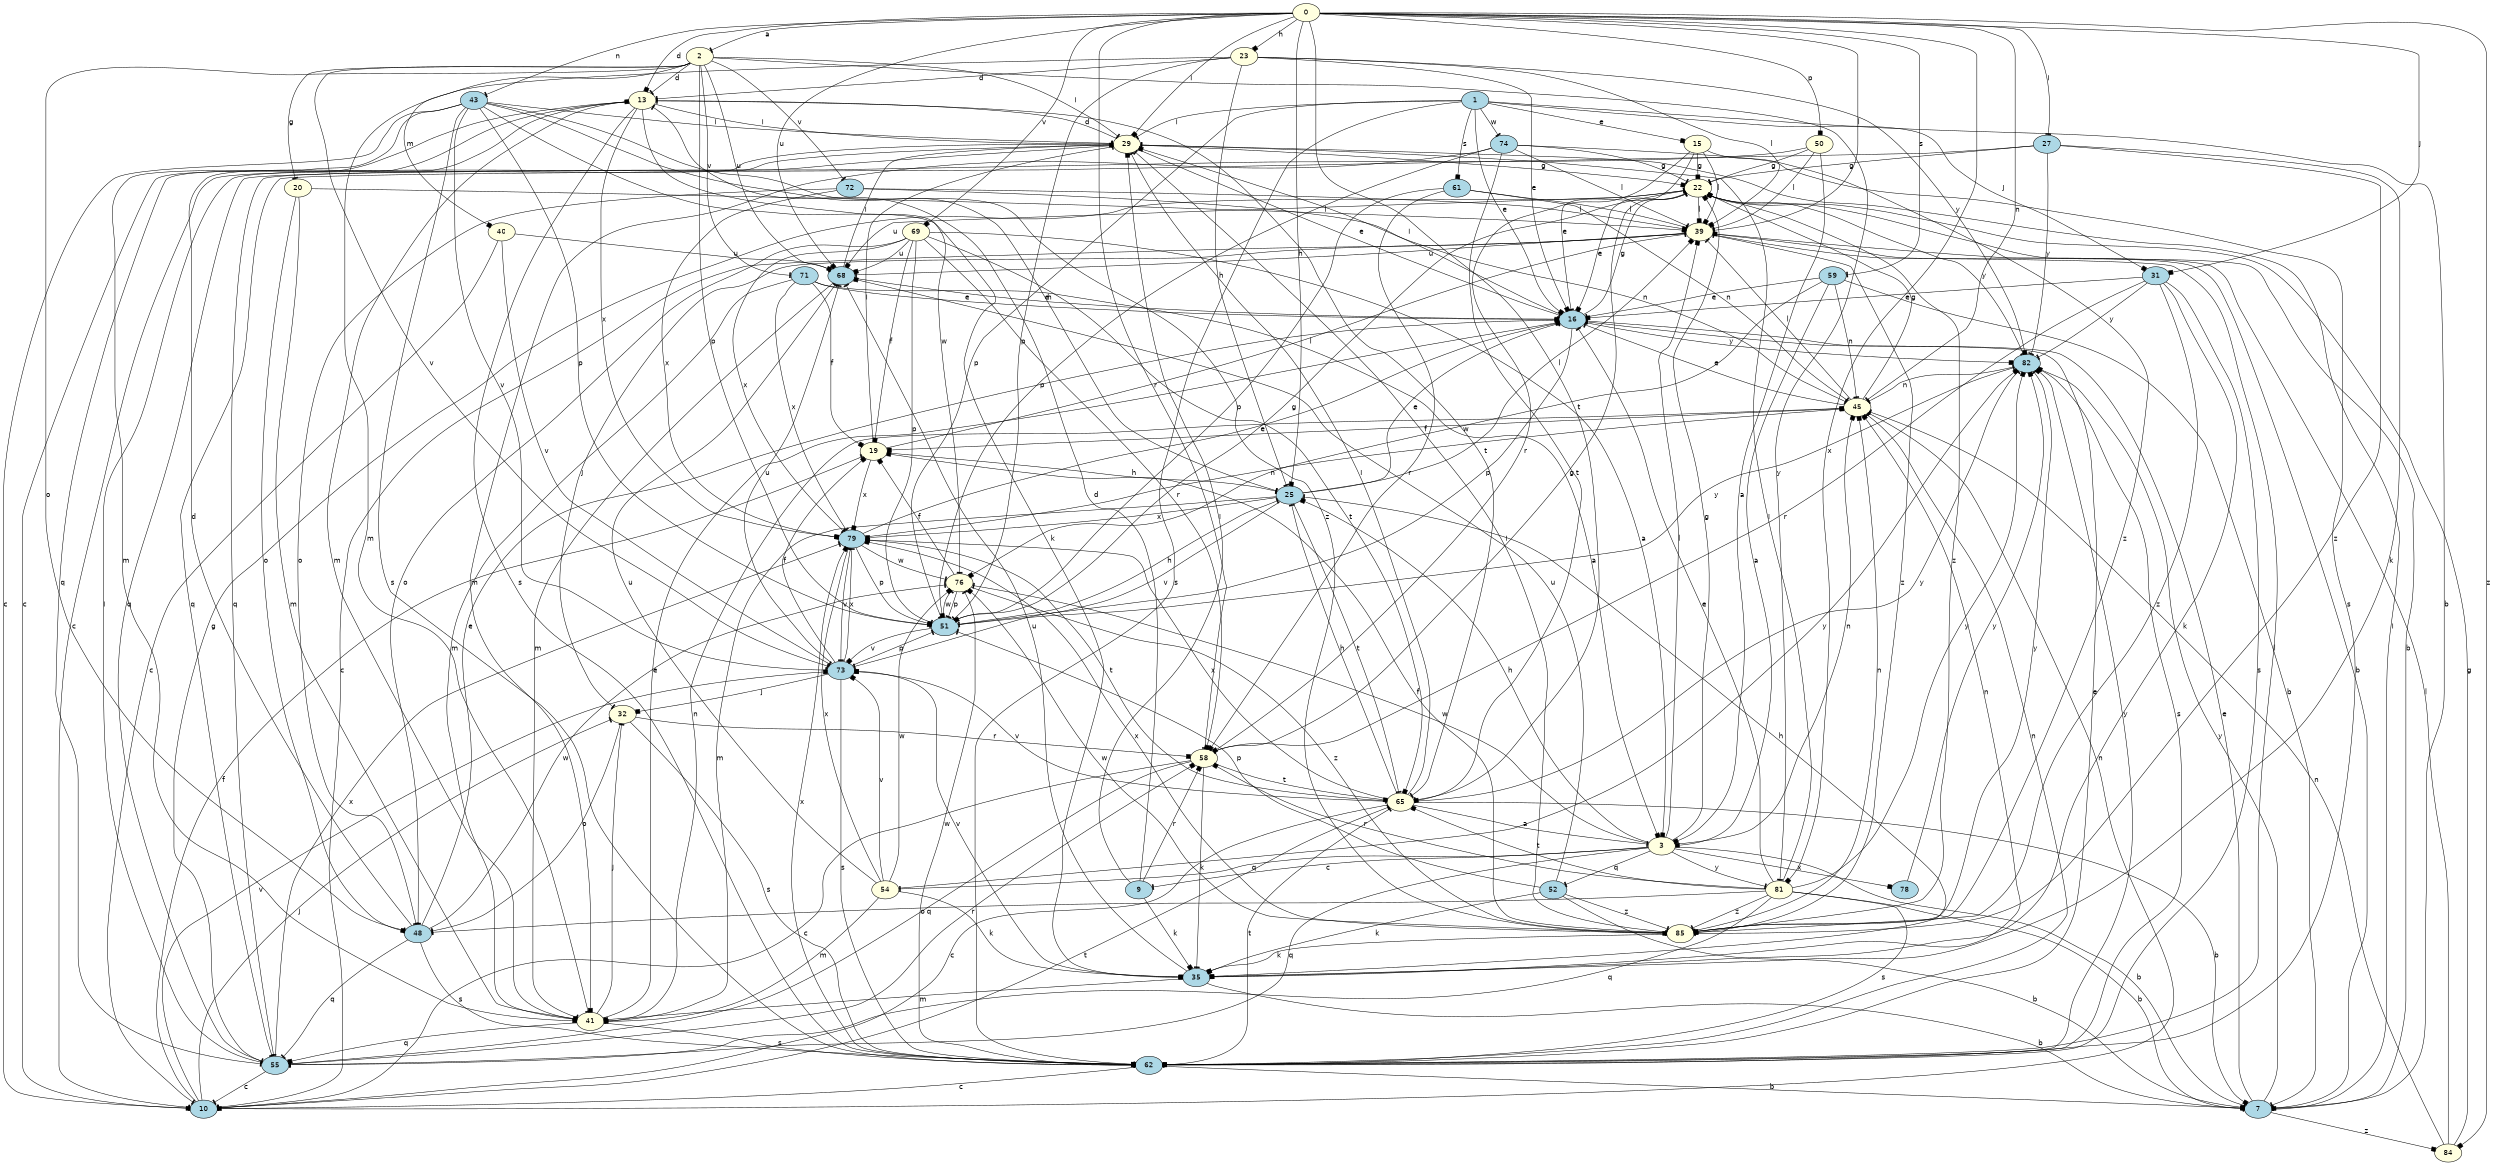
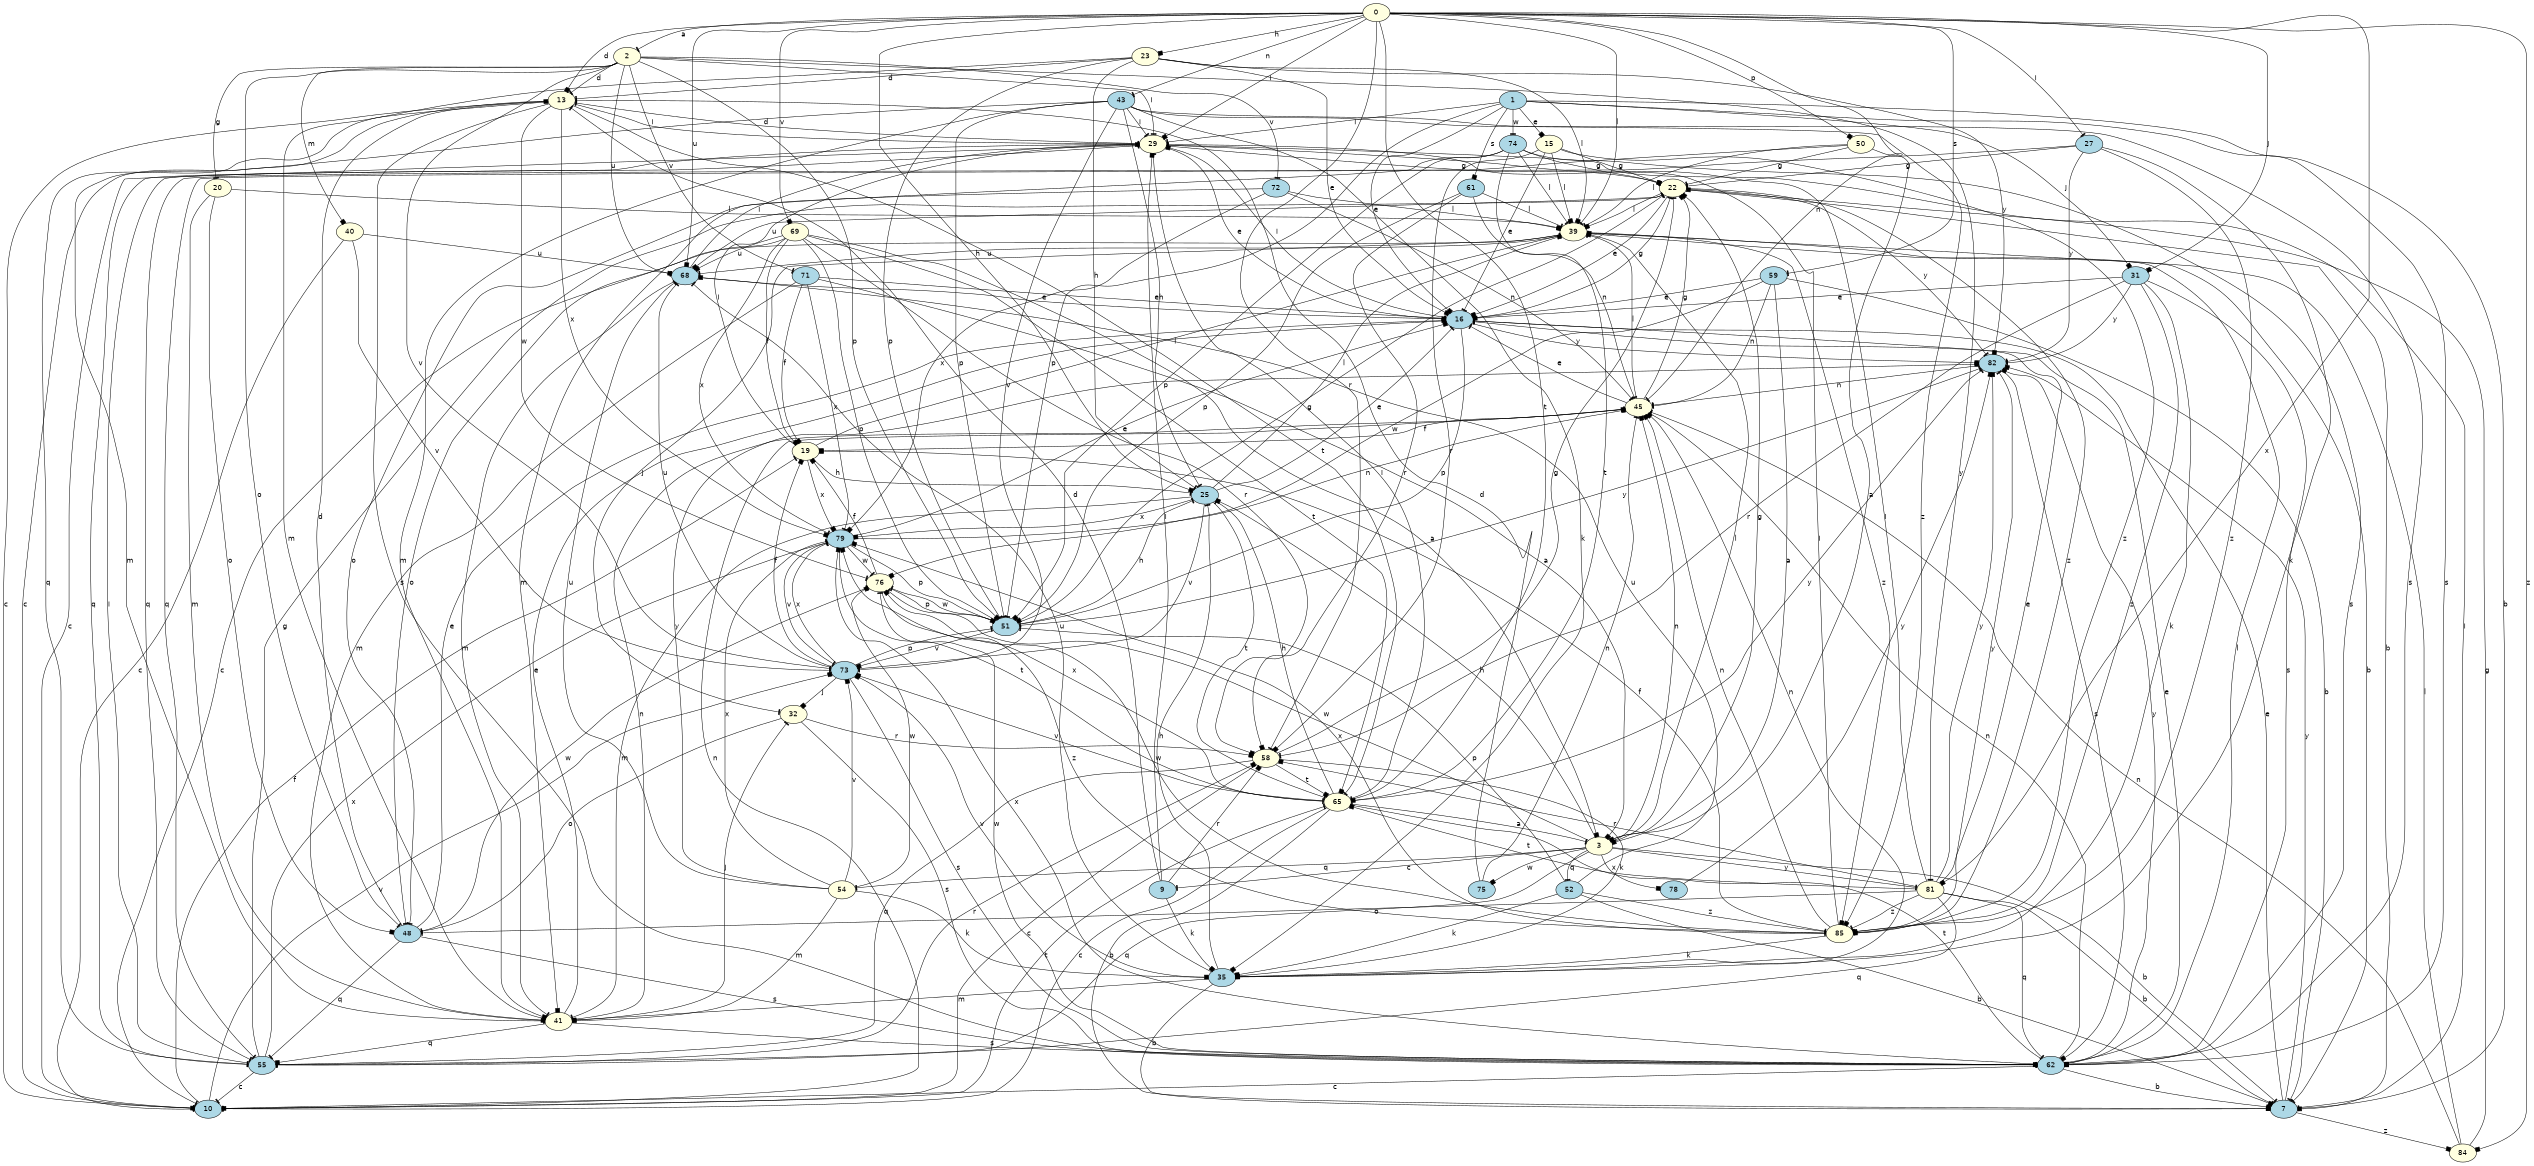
(352, 866) -> none
none -> (1482, 890)
(1884, 978) -> (2025, 978)
